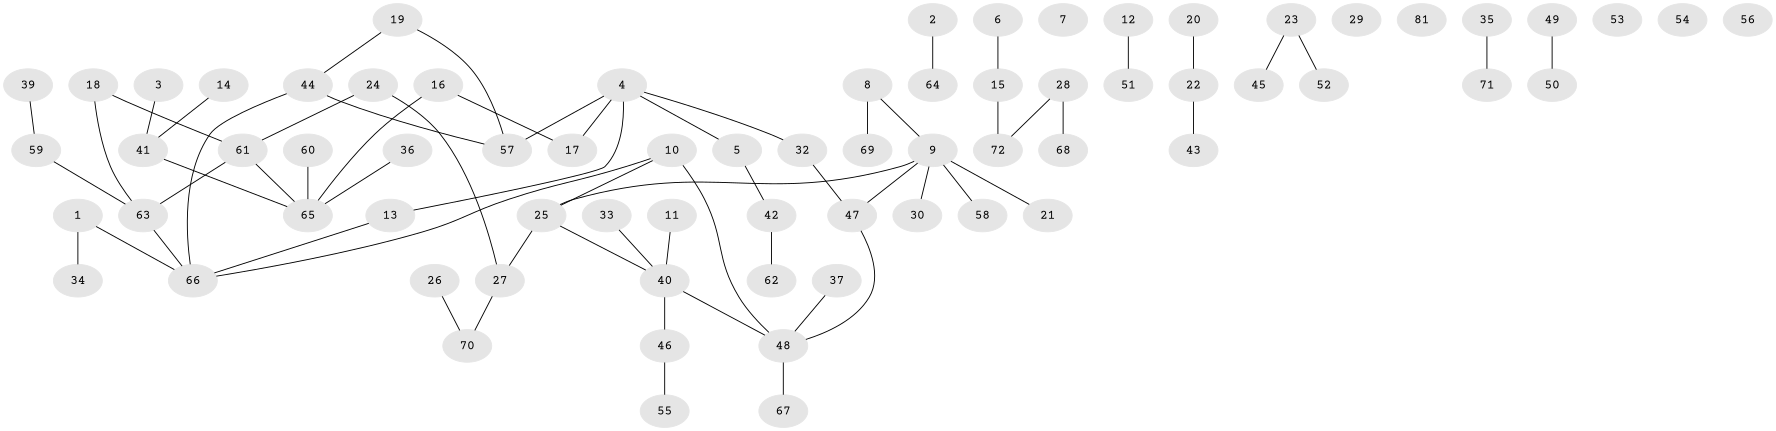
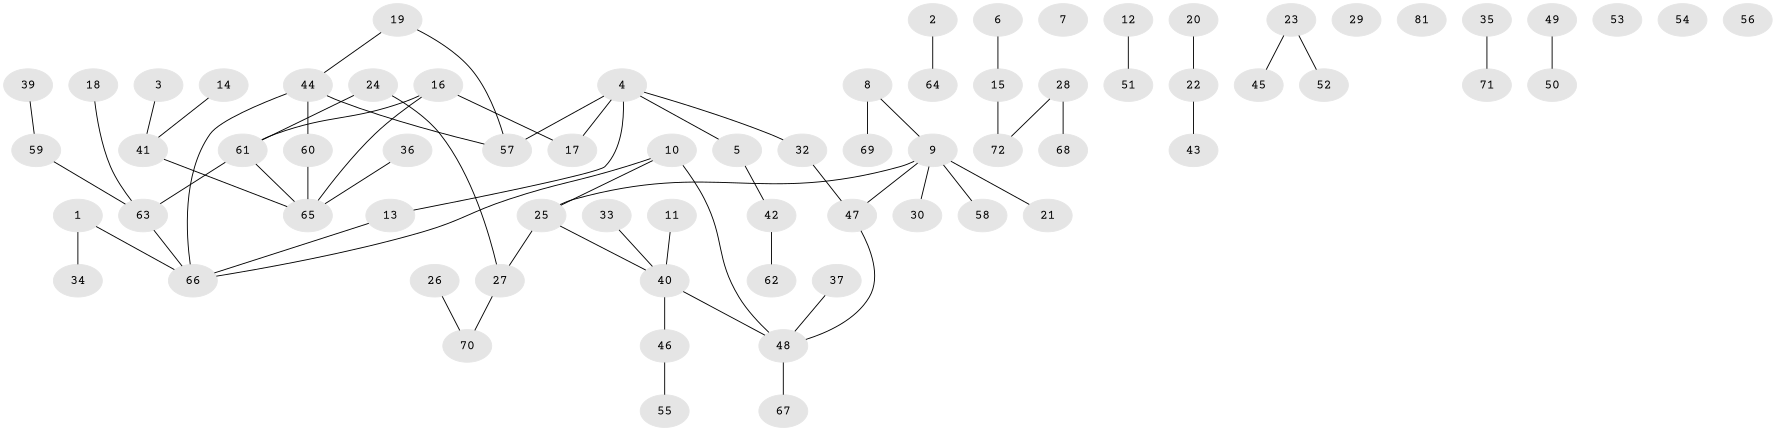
none -> (308, 111)
(167, 119) -> (340, 118)
